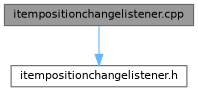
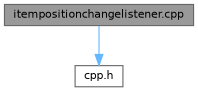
(99, 76) -> (99, 76)
